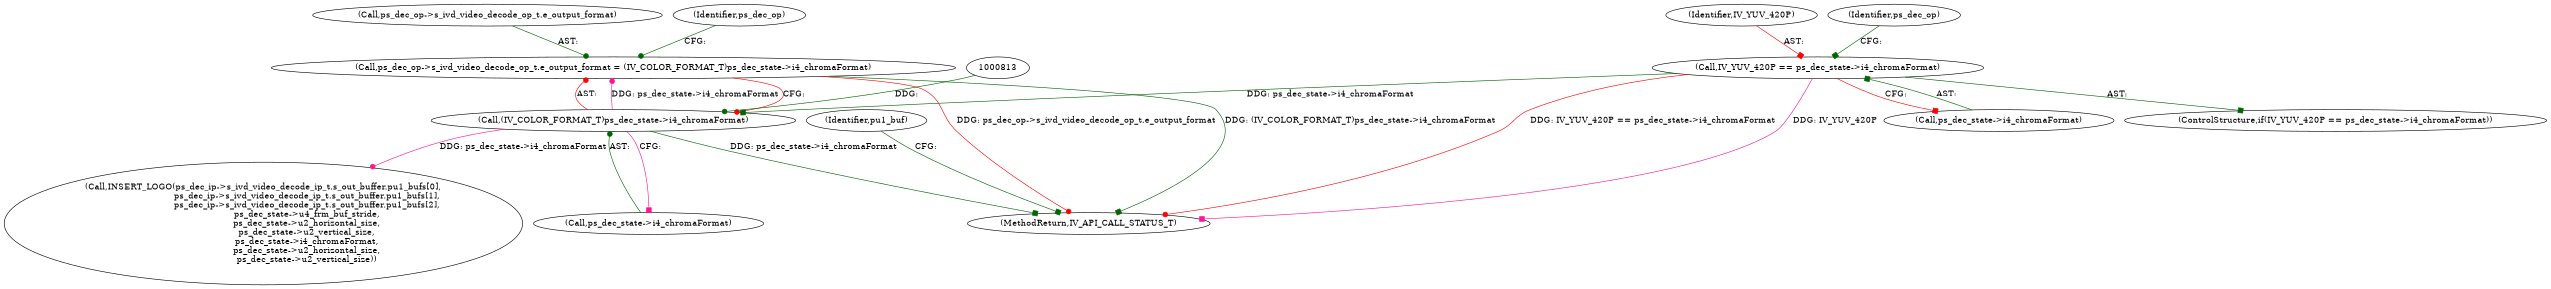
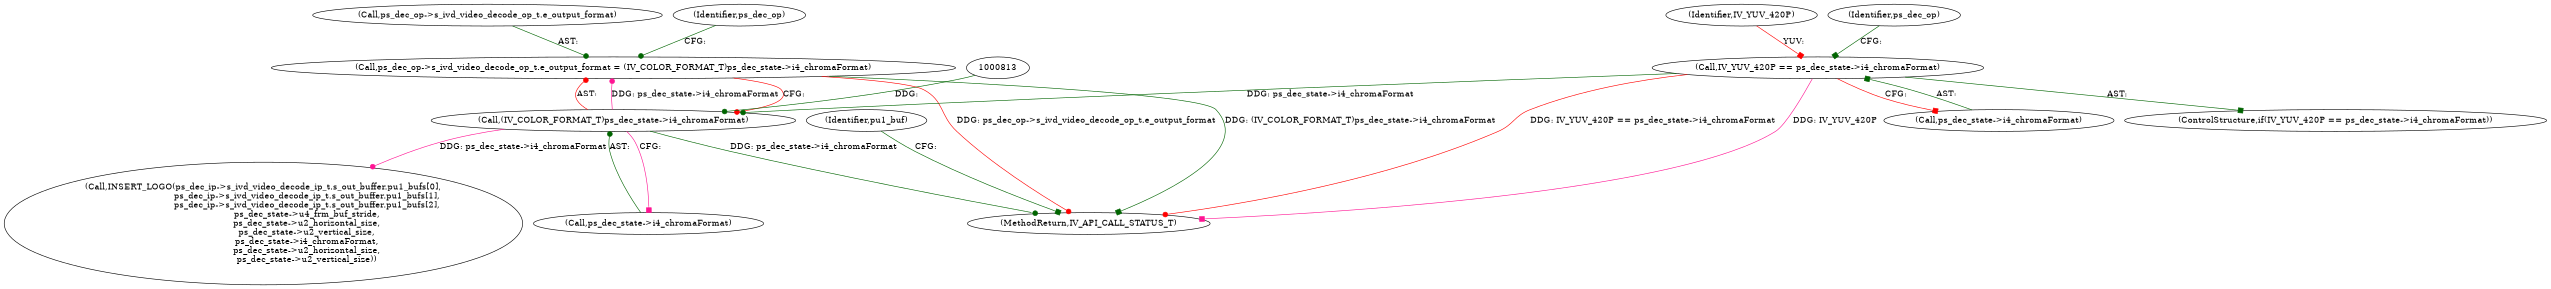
(1795, 41) -> (1795, 41)
(1211, 92) -> (1211, 92)
(840, 175) -> (840, 175)
